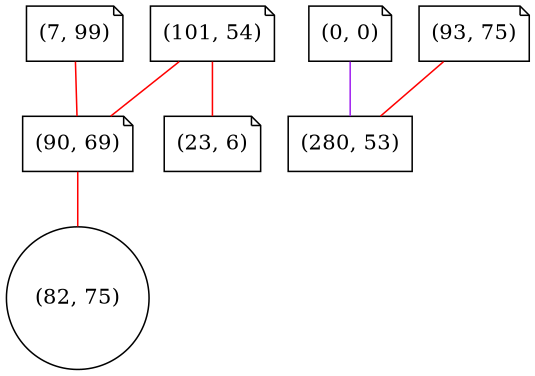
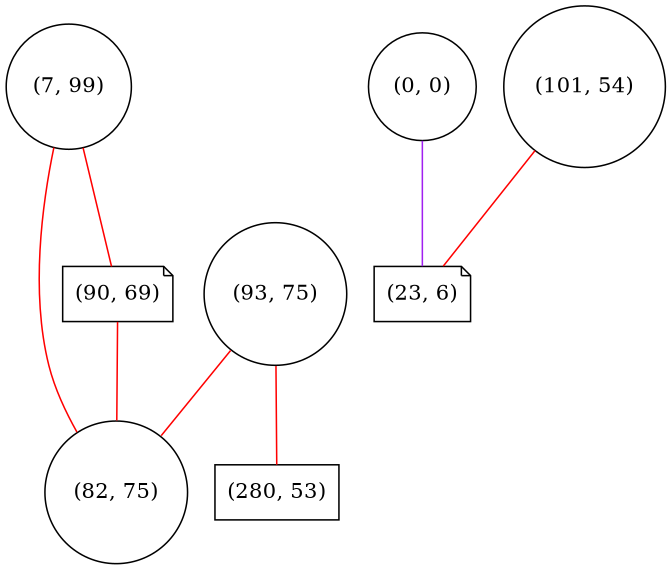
(75, 34) -> (69, 87)
(212, 34) -> (585, 87)
(350, 34) -> (422, 87)
(474, 34) -> (275, 294)
(145, 89) -> none
(350, 89) -> (422, 204)
none -> (40, 293)
none -> (196, 393)
